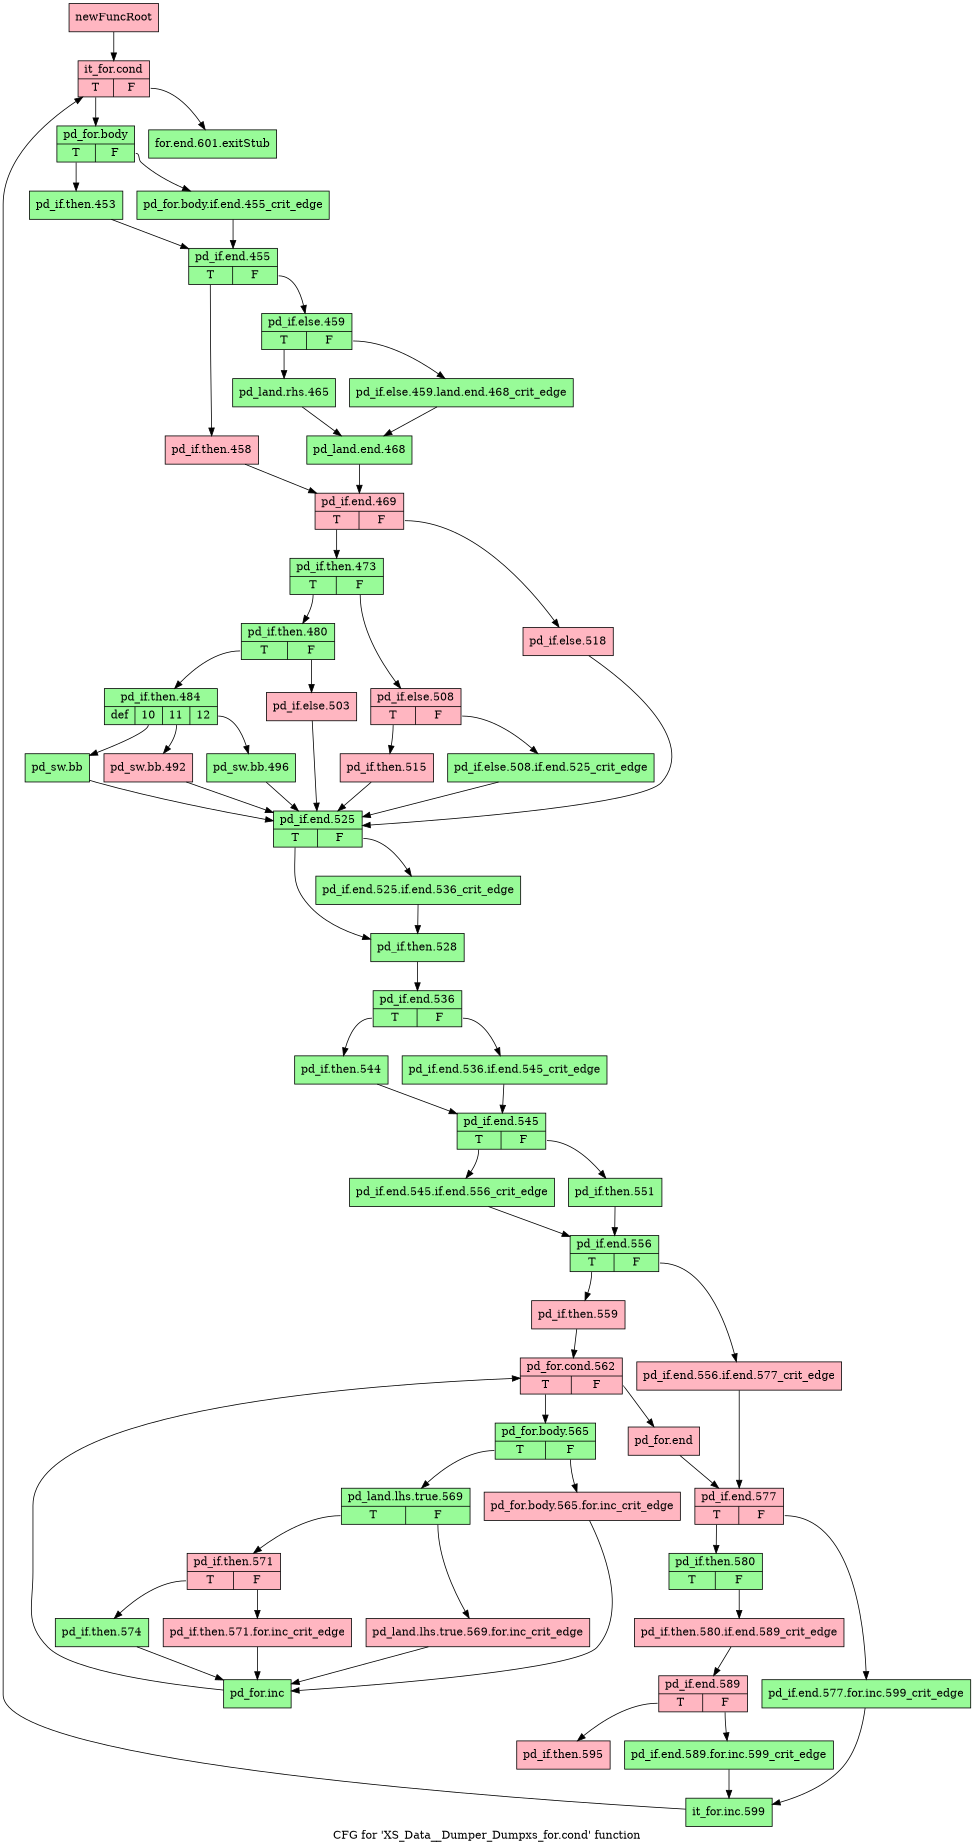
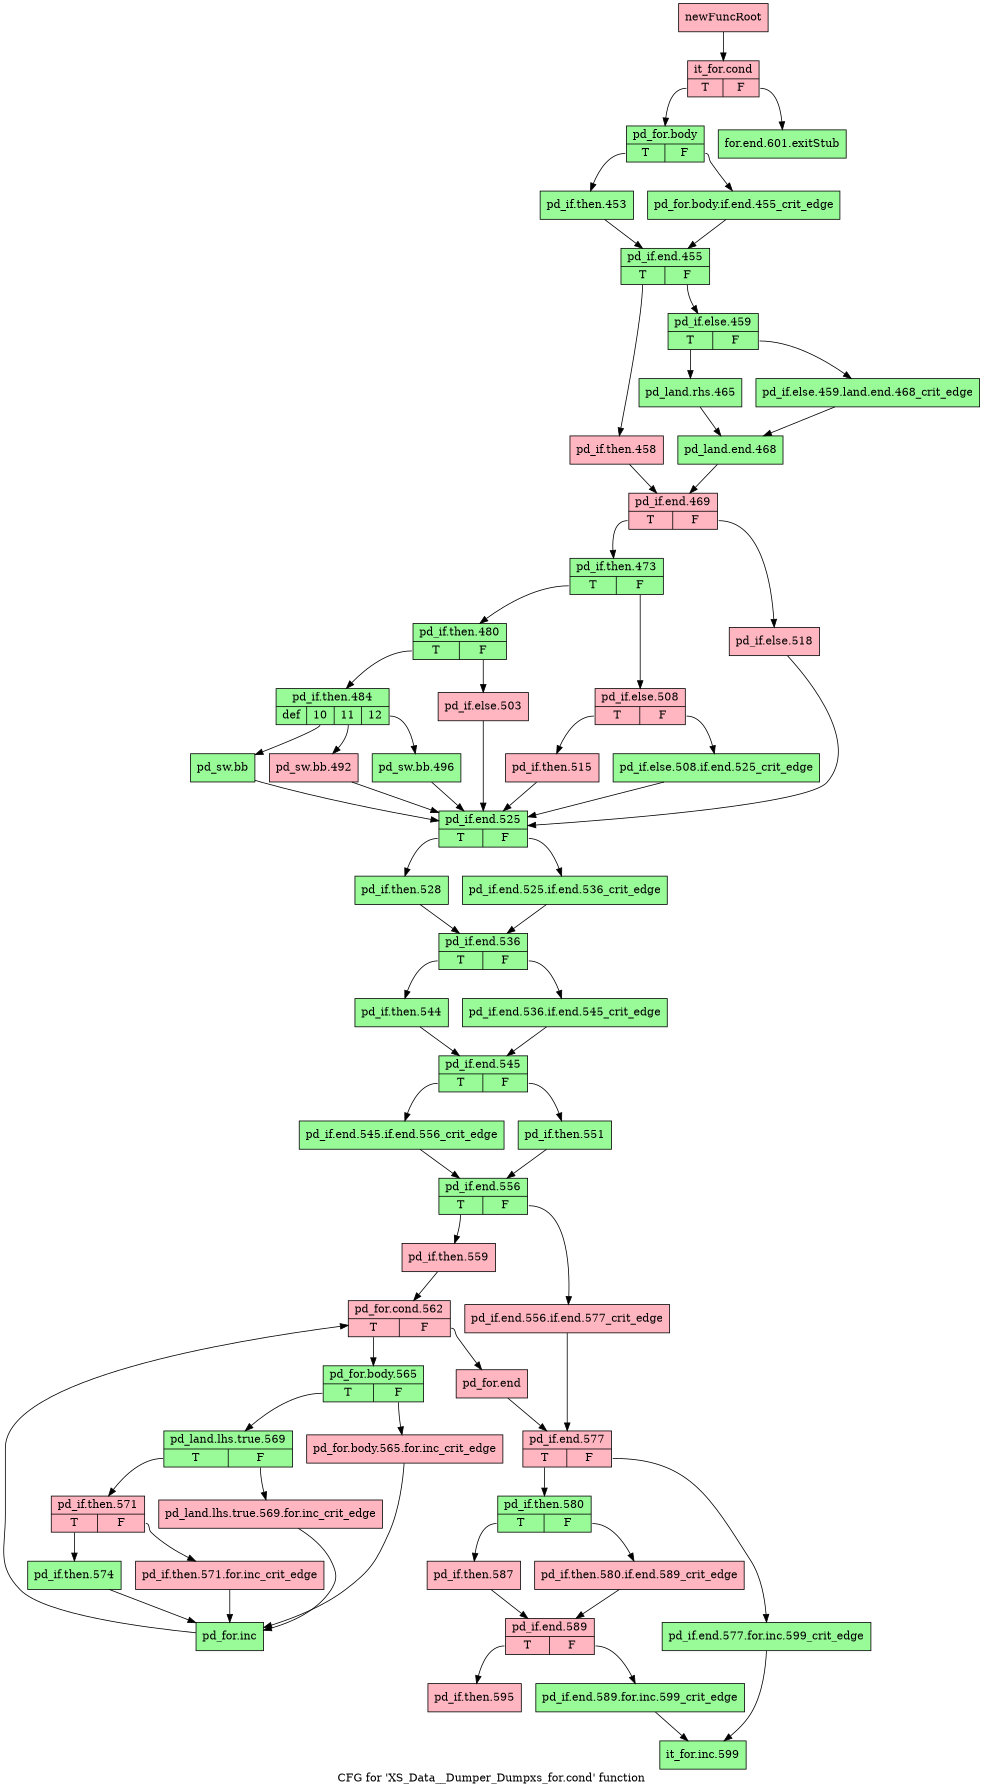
(418, 915) -> (530, 917)
(3, 1235) -> none
none -> (474, 1575)
